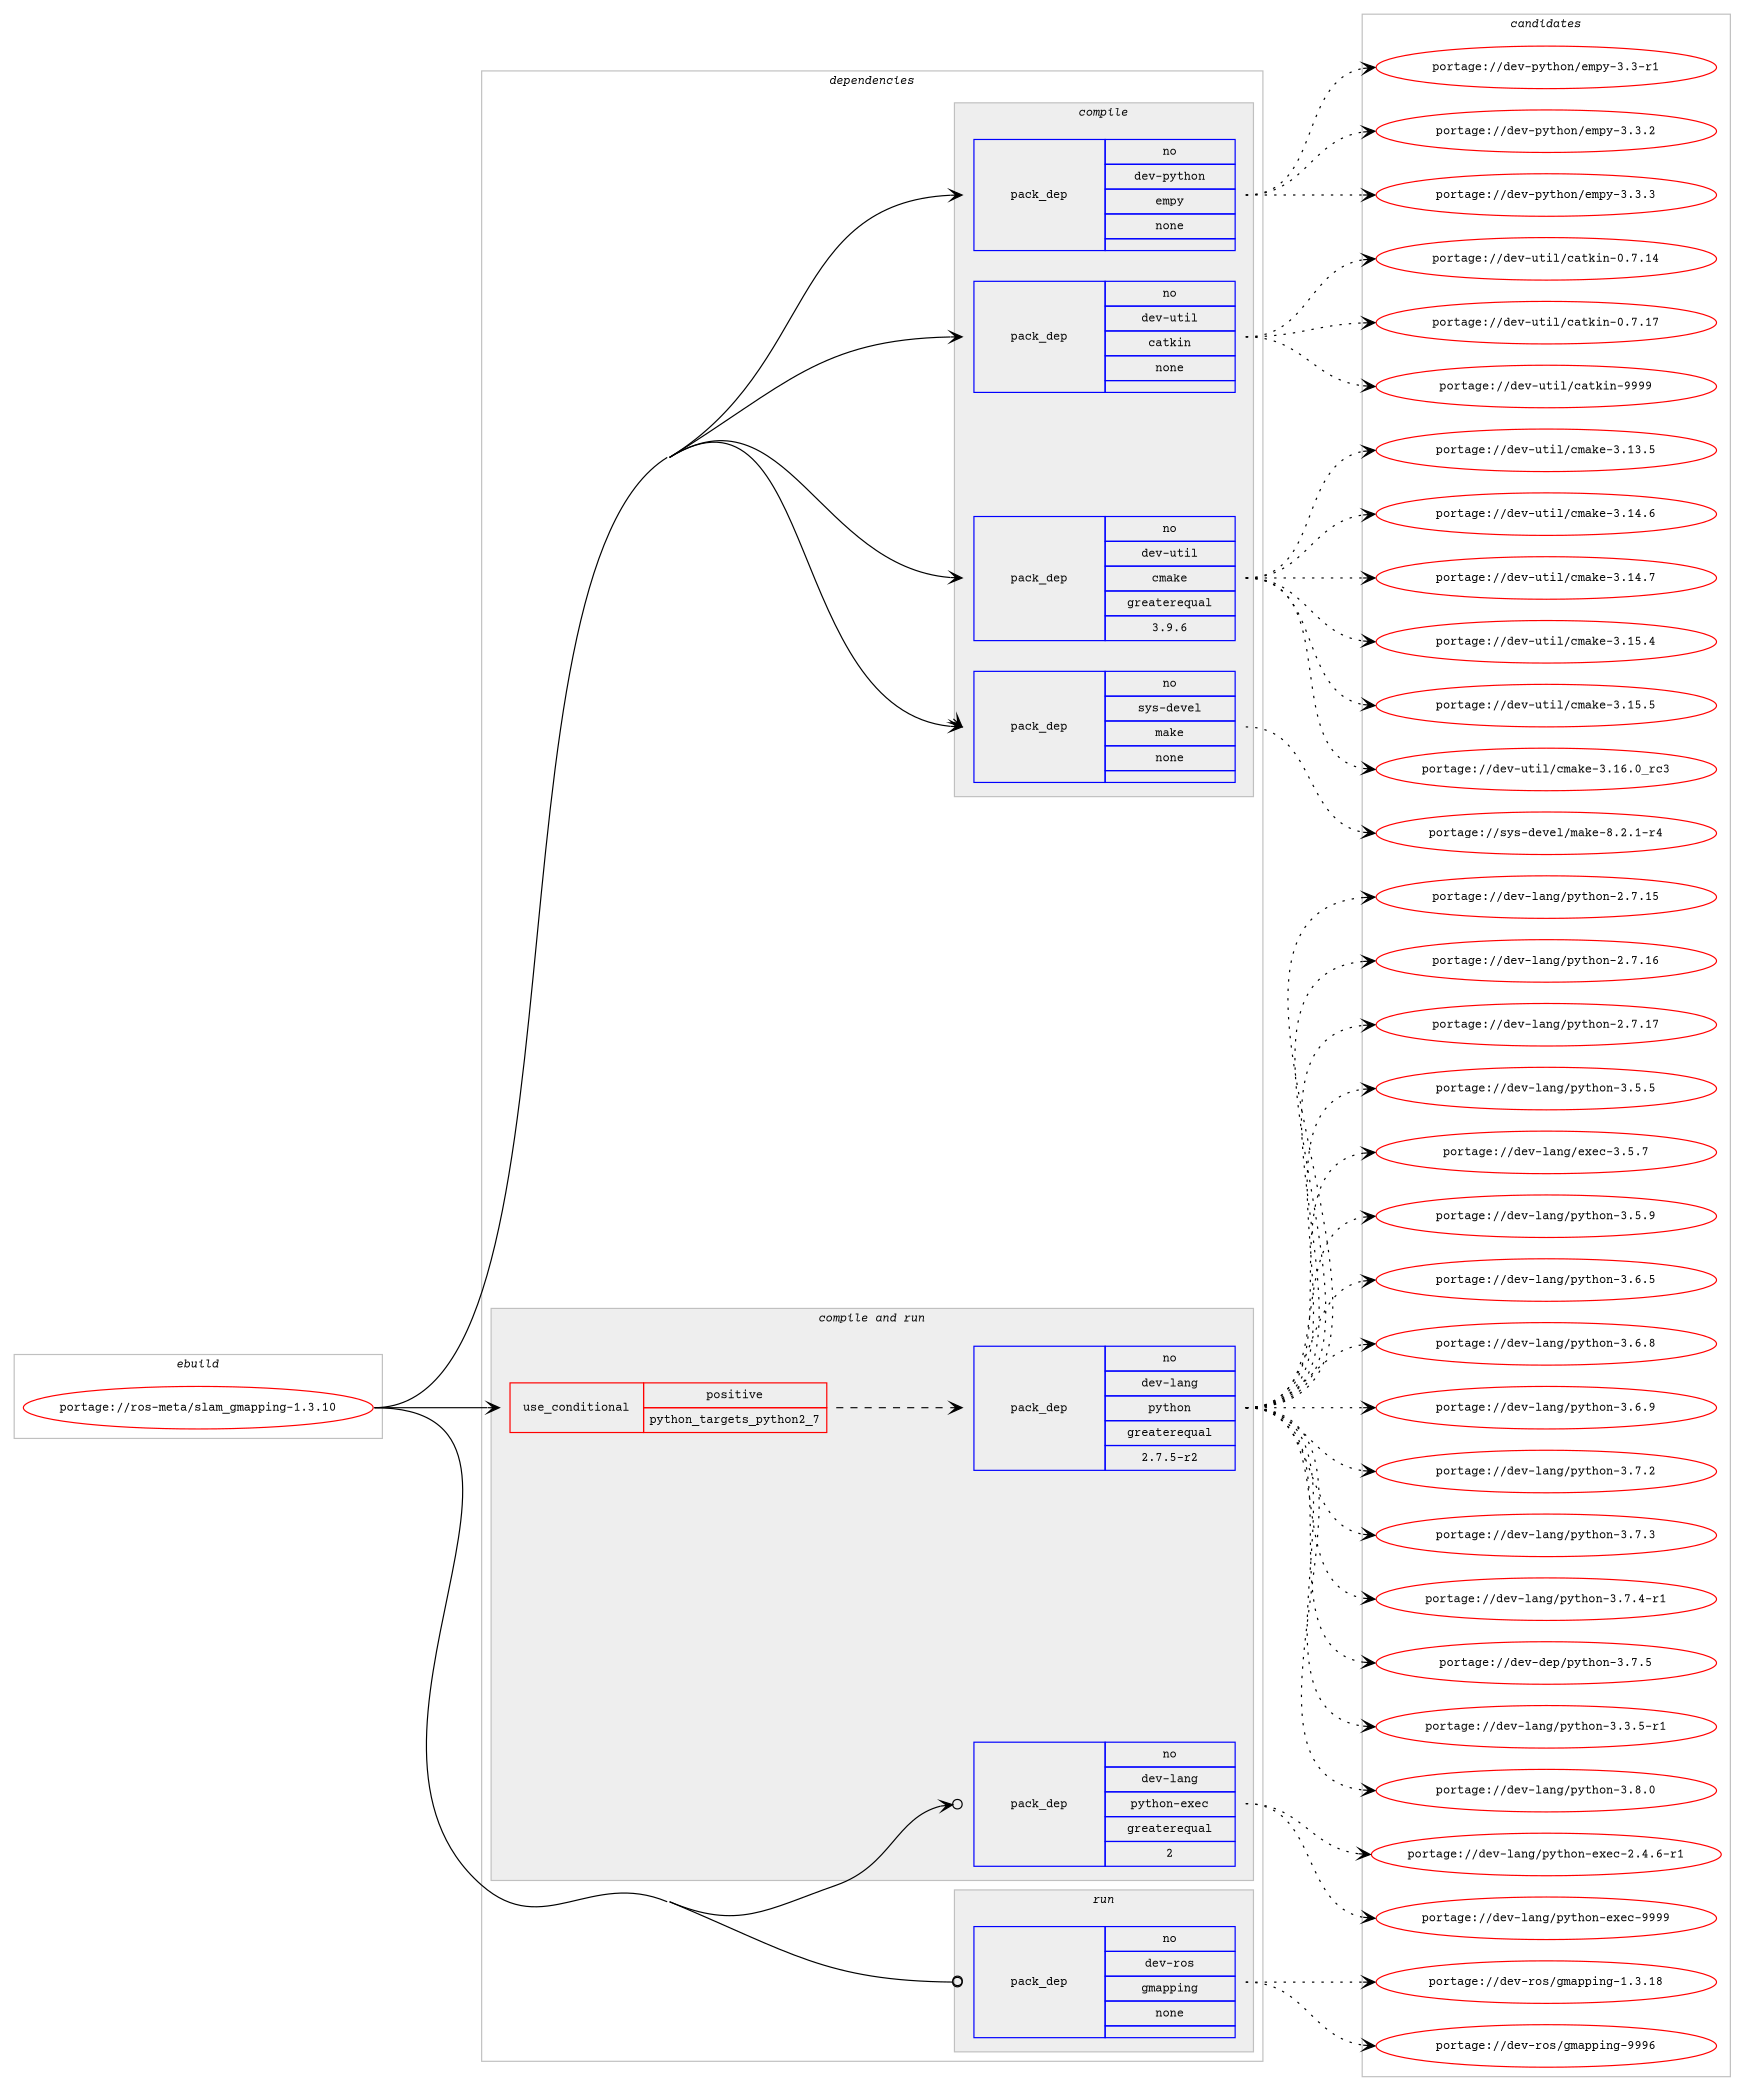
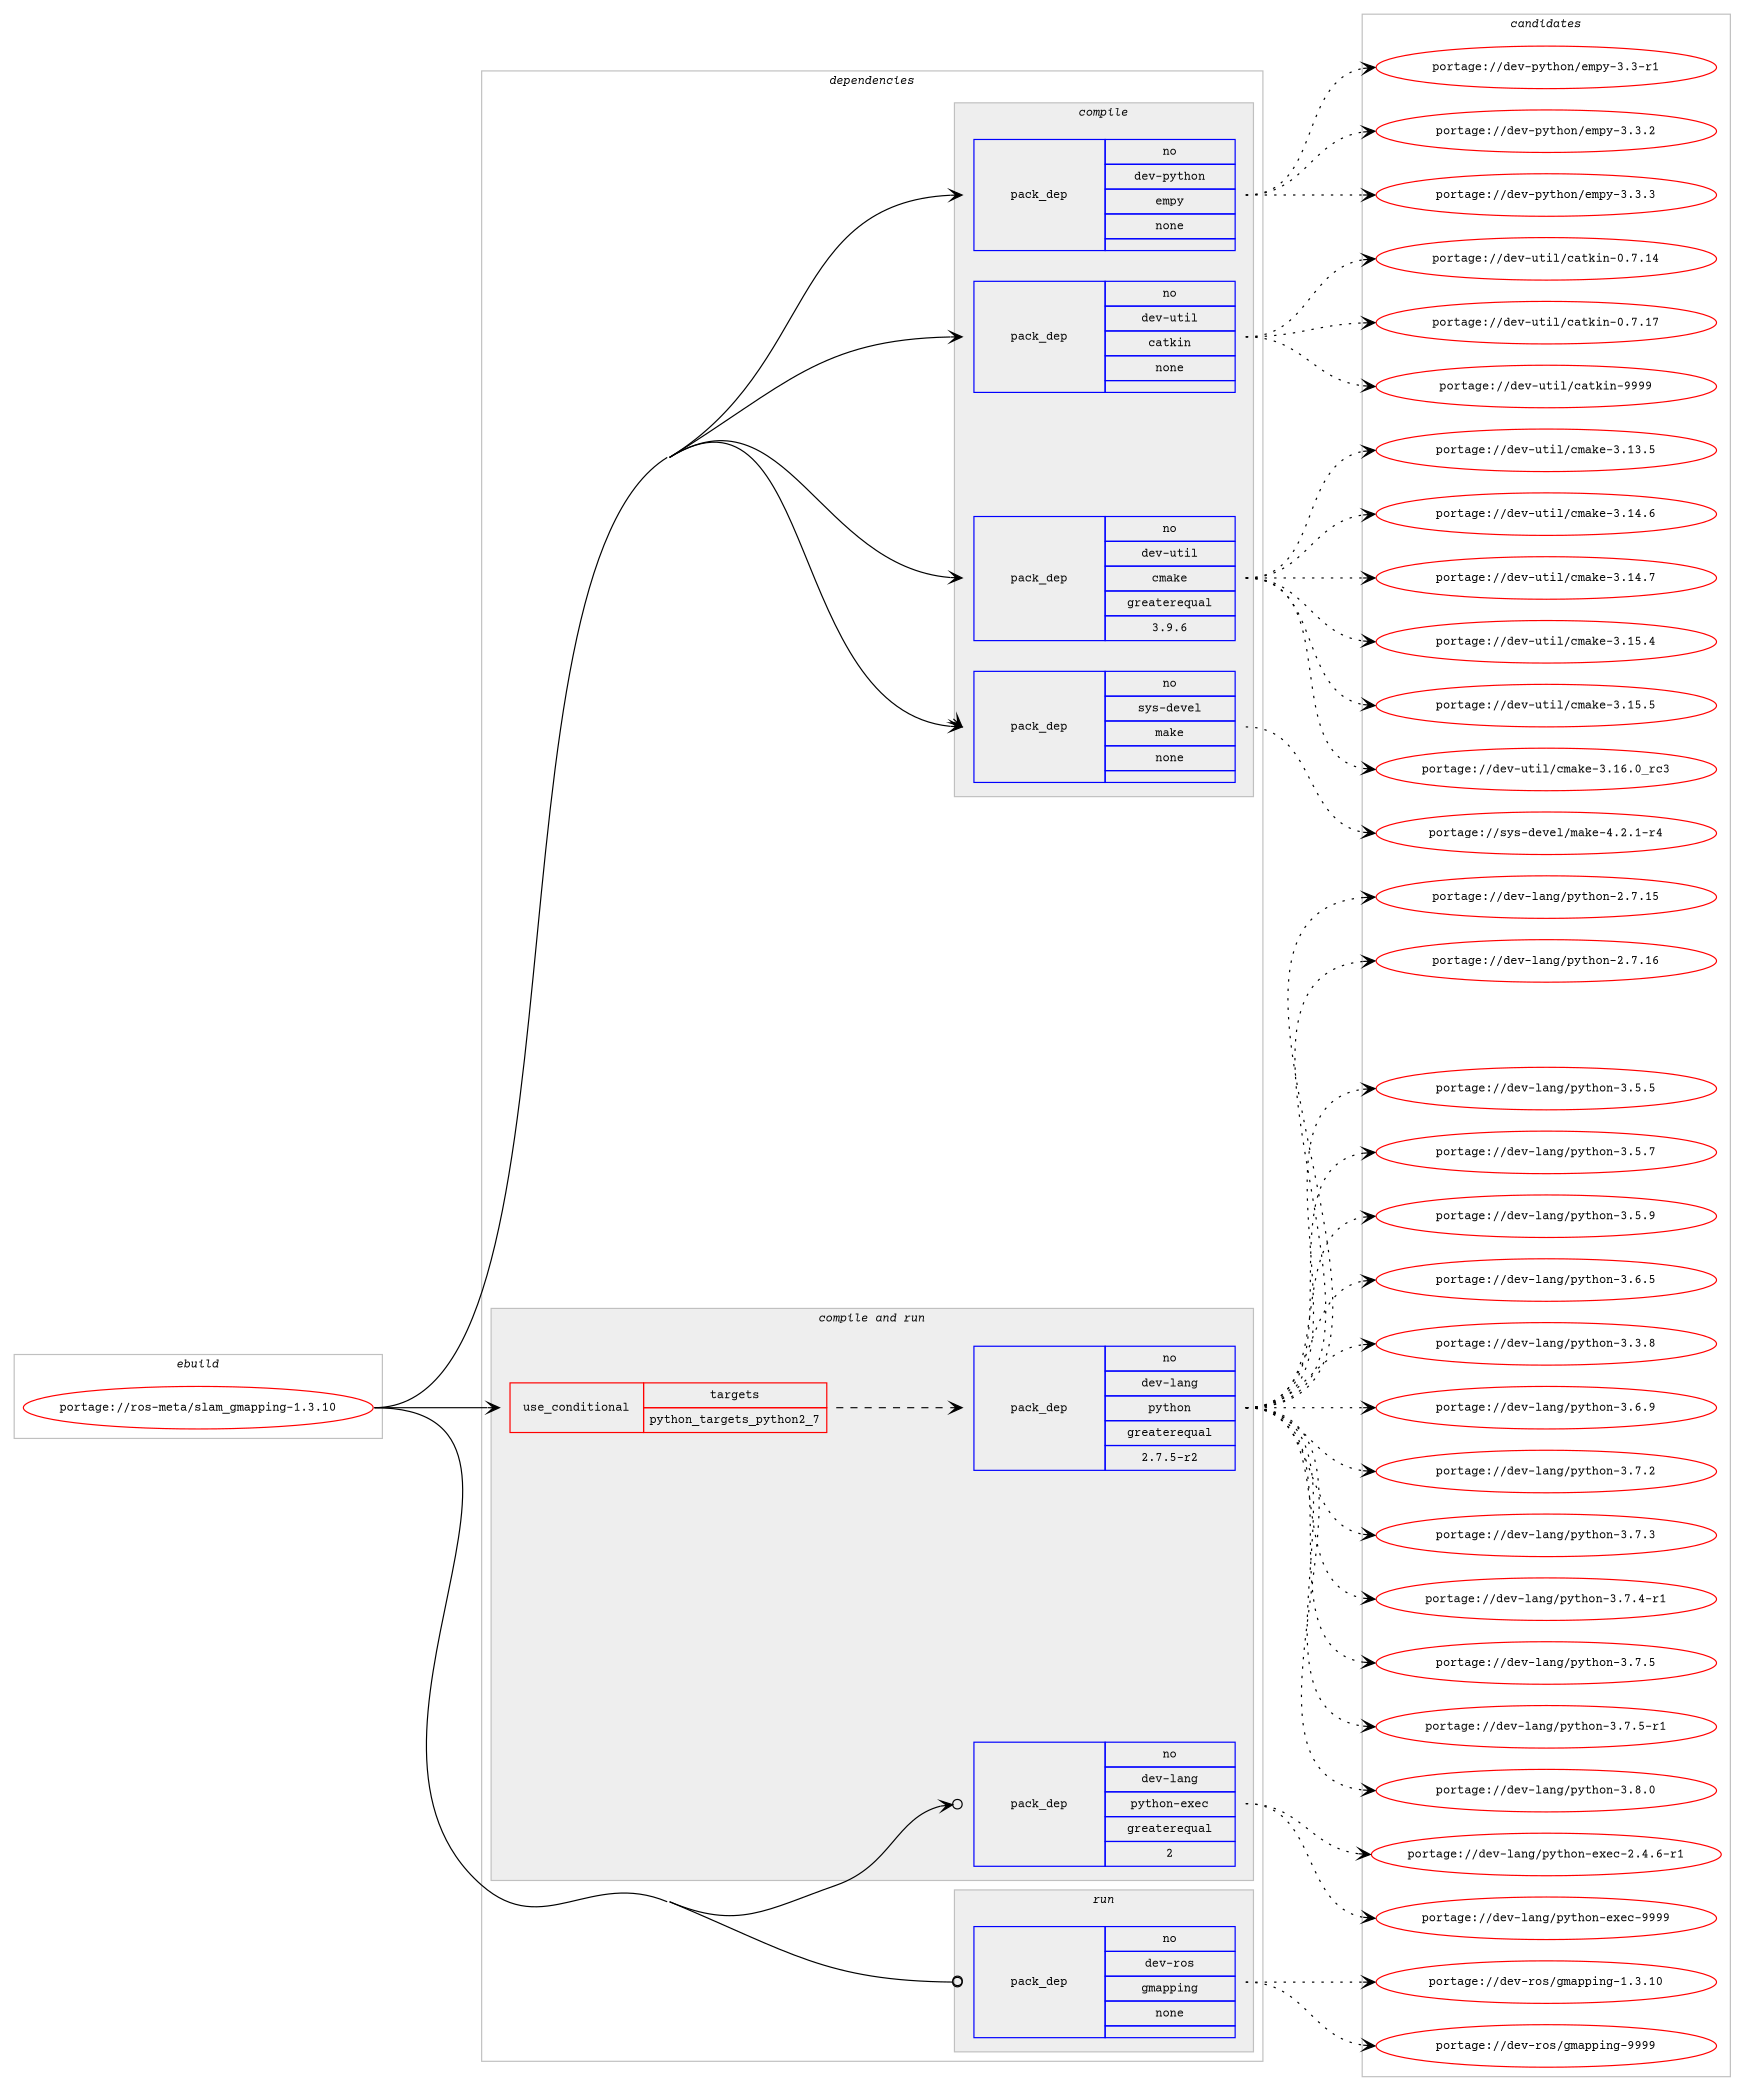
(1546, 833) -> (1546, 833)
(1546, 1025) -> none
(1546, 1152) -> (1546, 1152)
(1546, 1344) -> (1546, 1344)
(735, 1395) -> (735, 1395)
(1546, 1663) -> (1546, 1663)
(1546, 1727) -> (1546, 1727)
(1546, 1982) -> (1546, 1982)
(1546, 2046) -> (1546, 2046)
